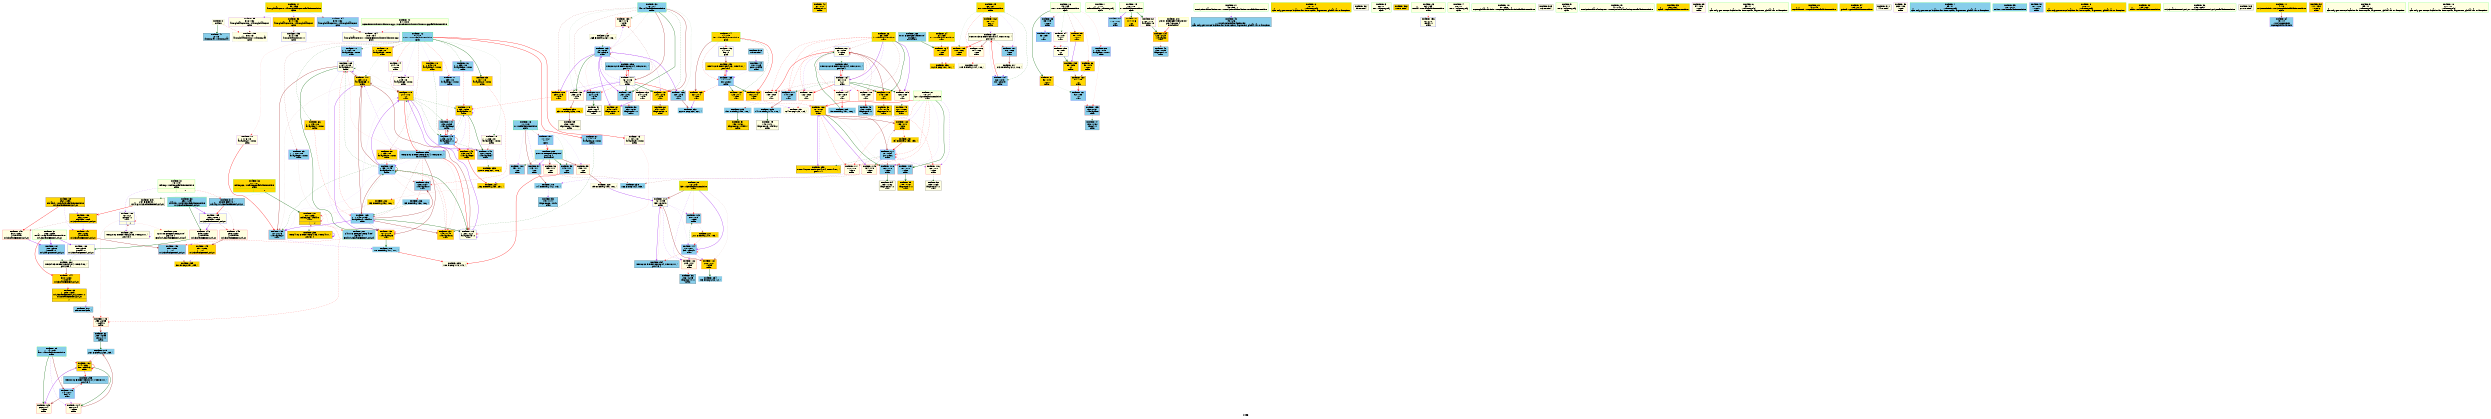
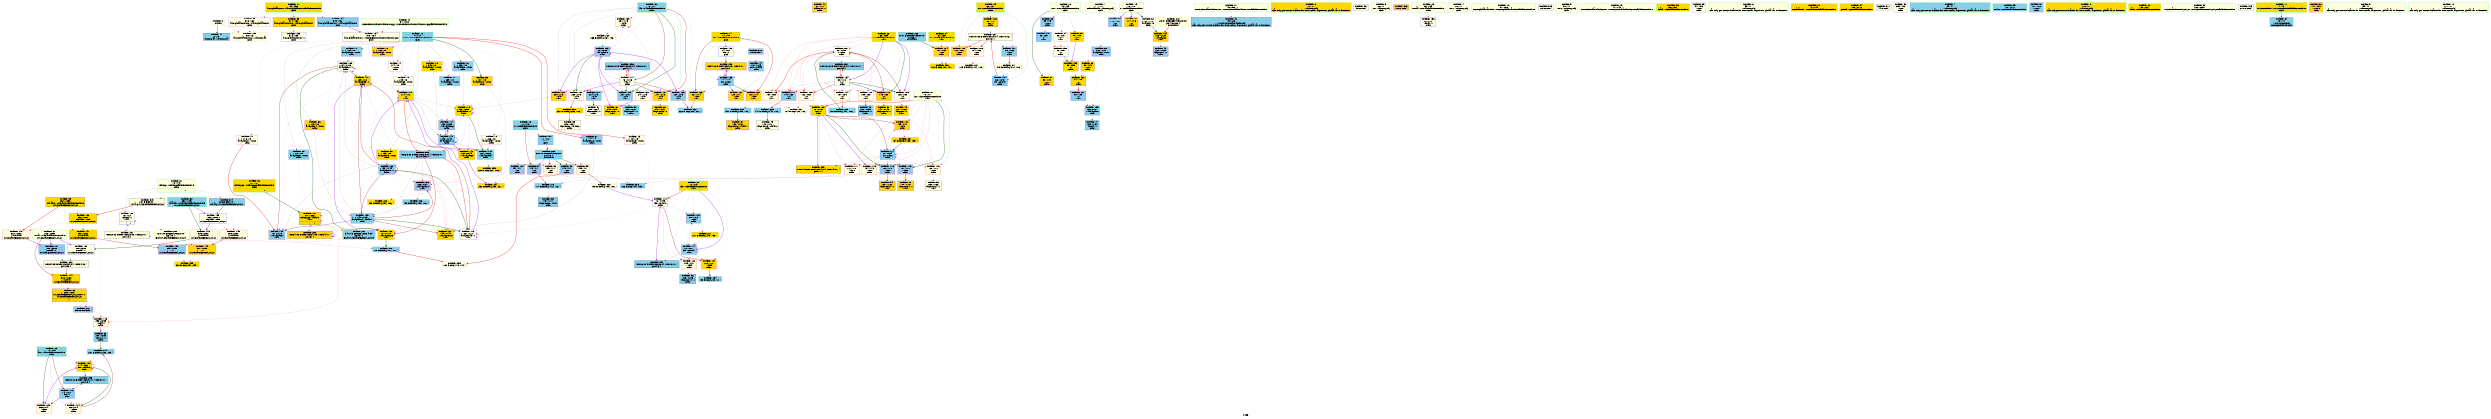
(898, 146) -> (898, 146)
(887, 186) -> (887, 186)
